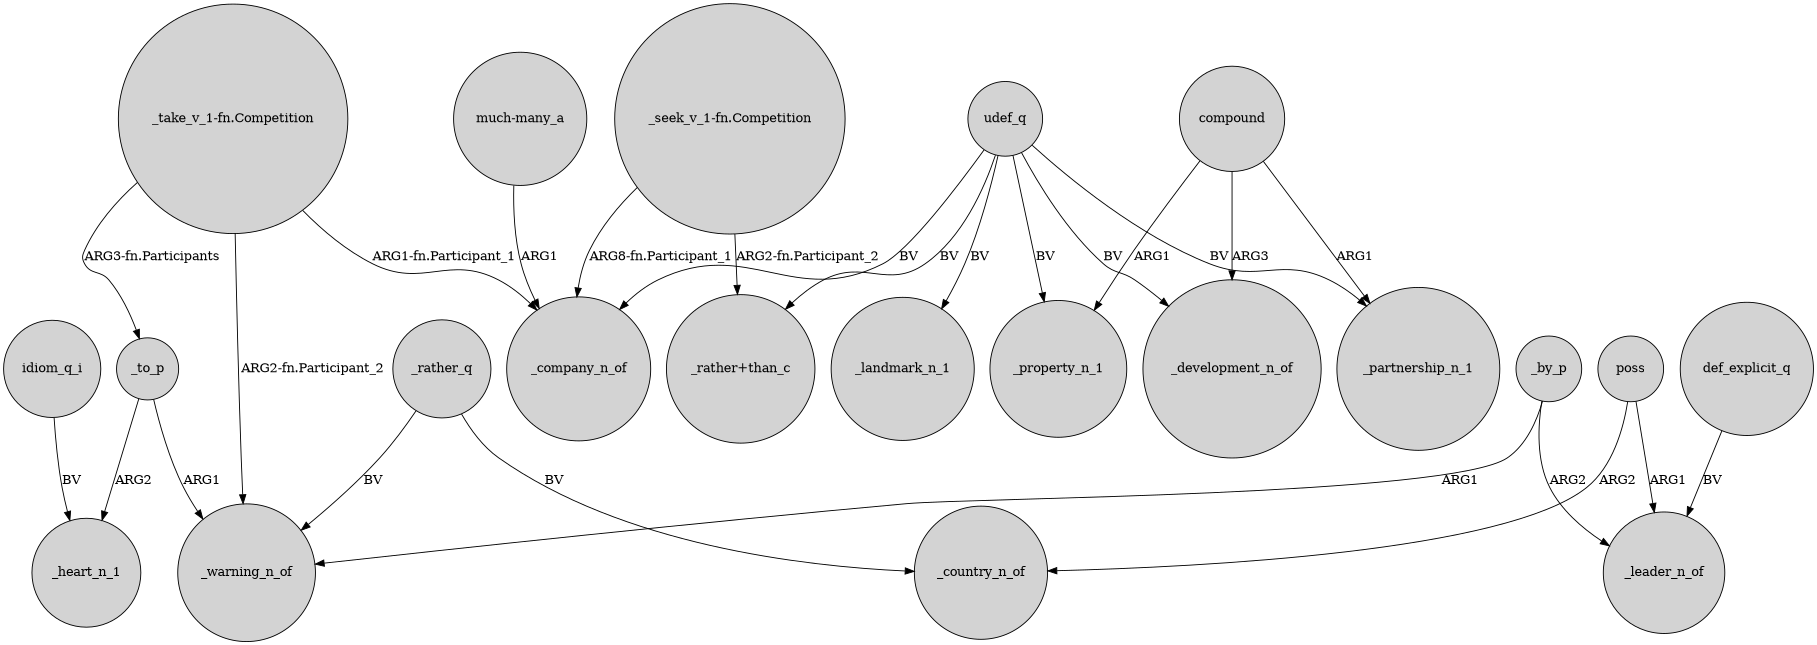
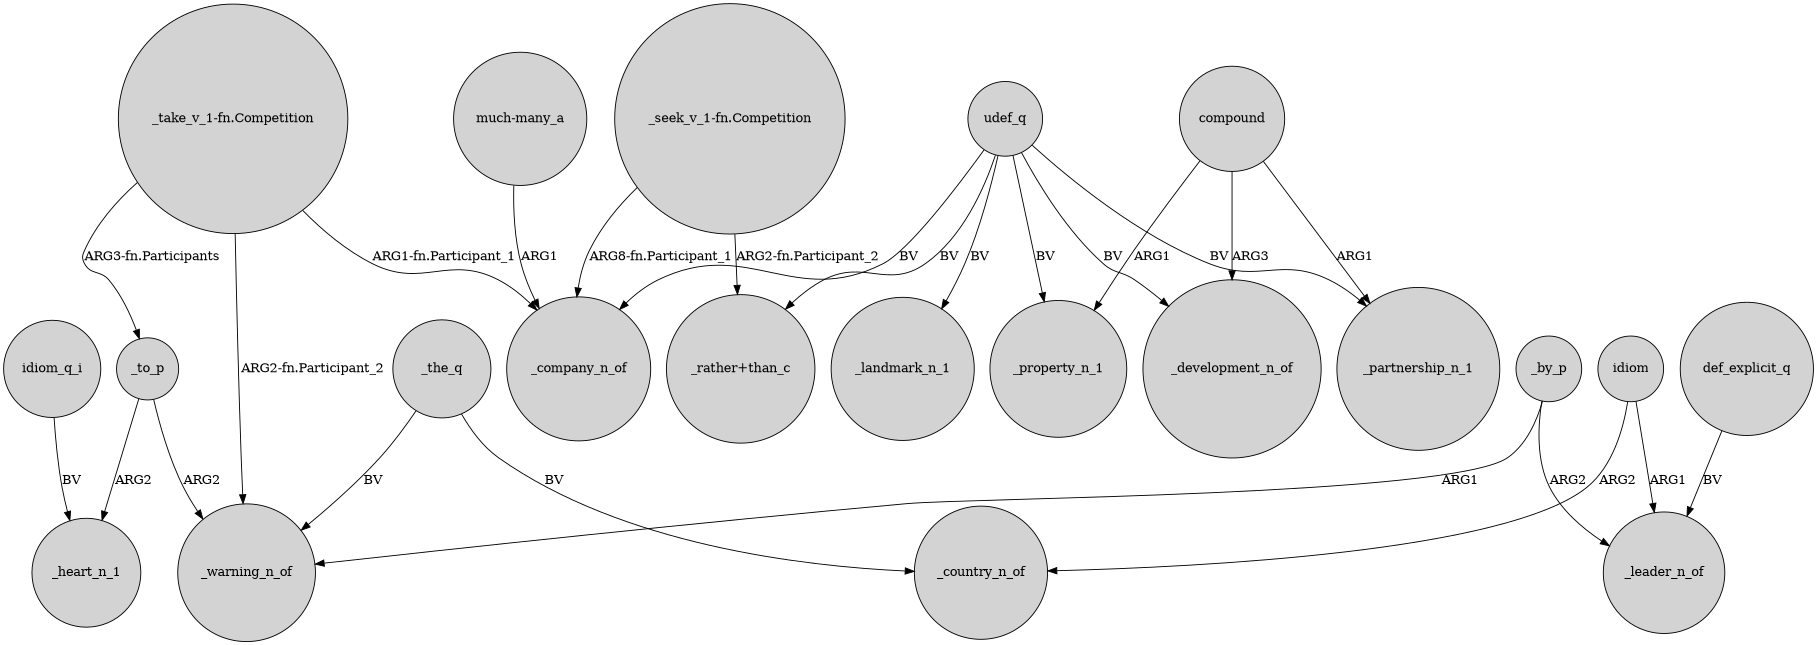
(442, 369) -> (442, 369)
(1631, 369) -> (1631, 369)
(202, 481) -> (202, 481)
